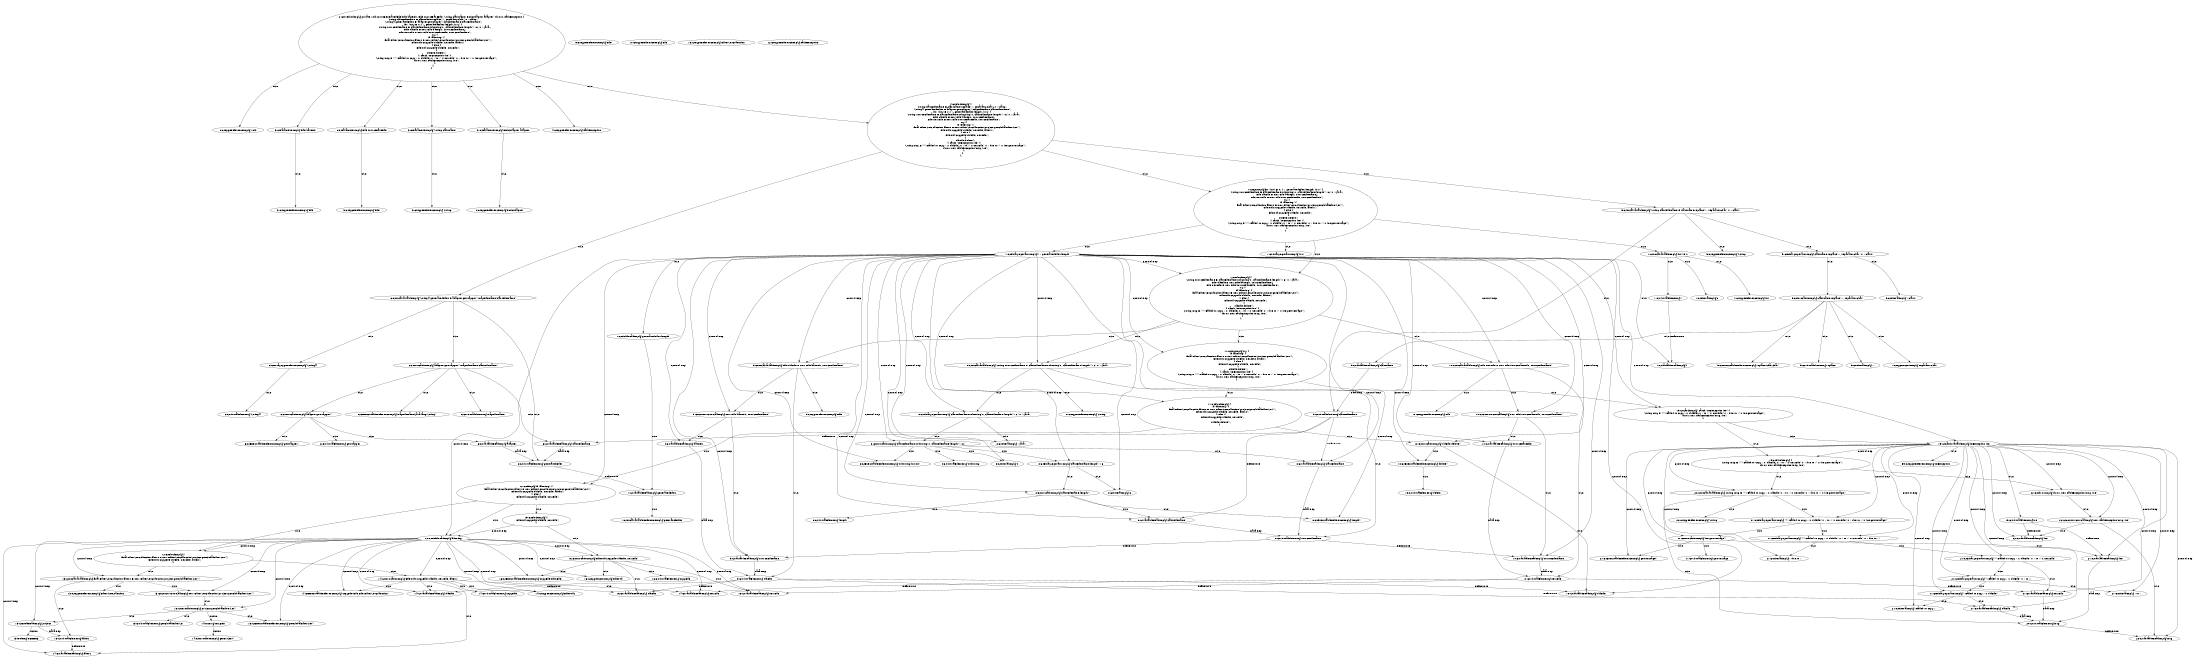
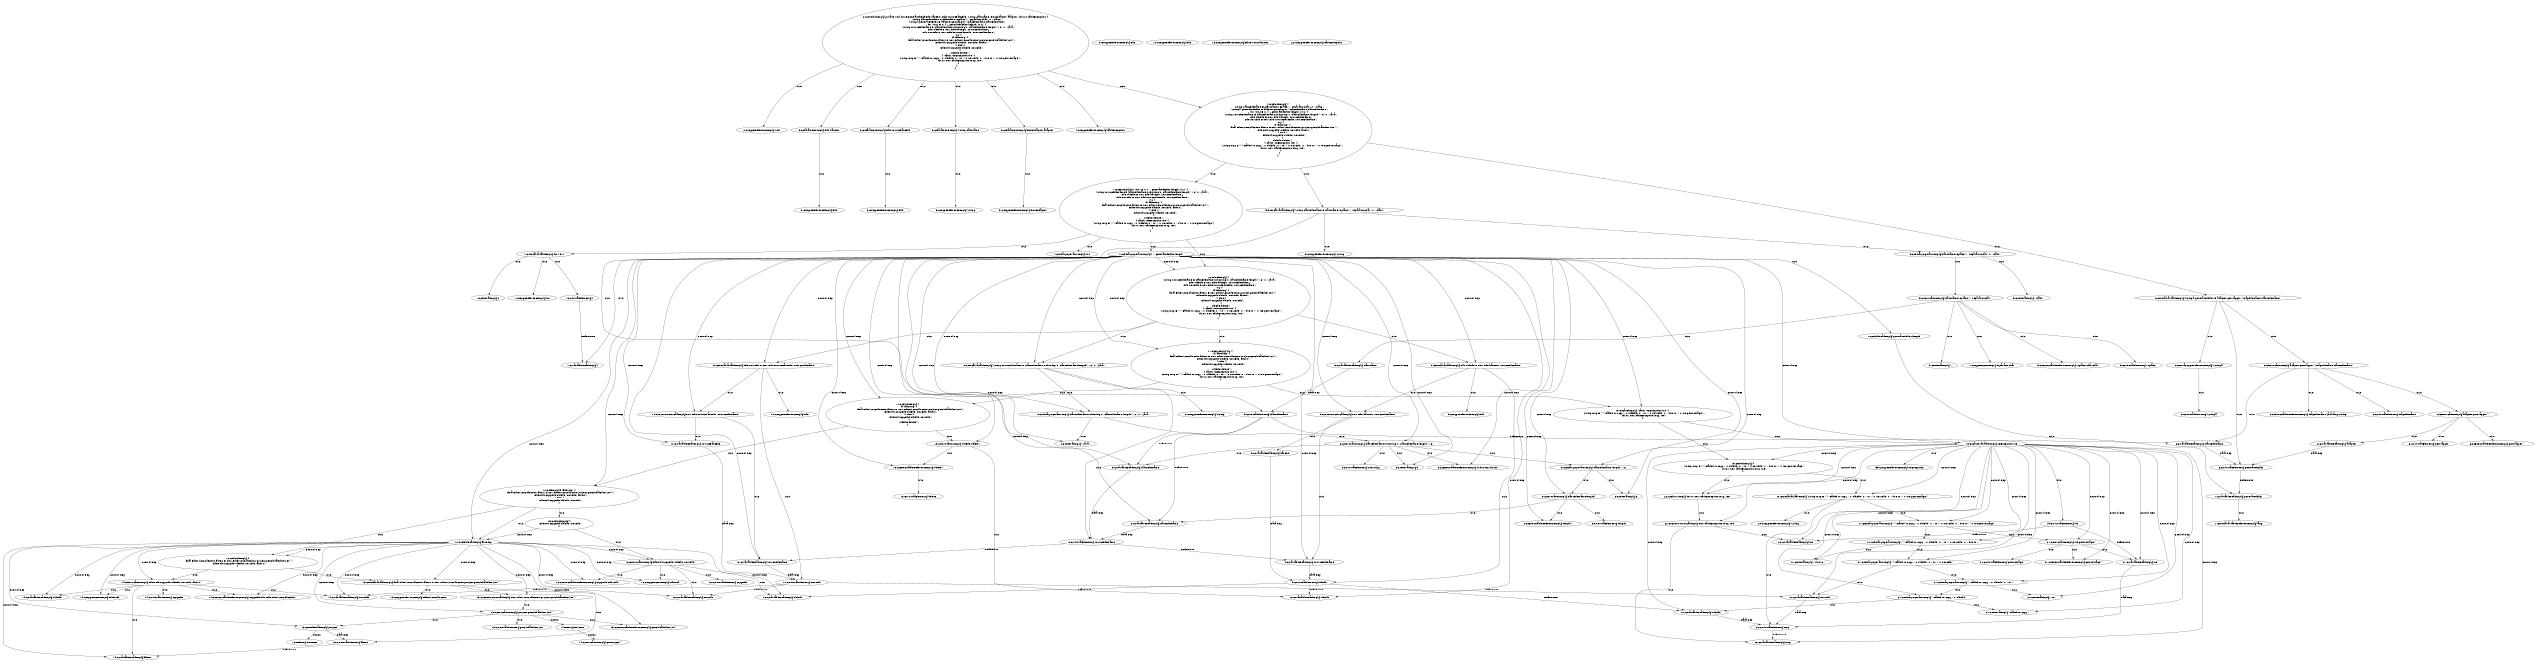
(682, 265) -> none
(652, 520) -> (2239, 524)
(596, 583) -> none
